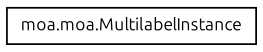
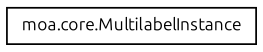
(132, 26) -> (132, 26)
